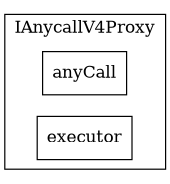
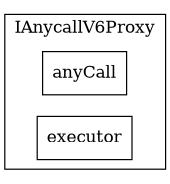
(85, 28) -> (85, 28)
